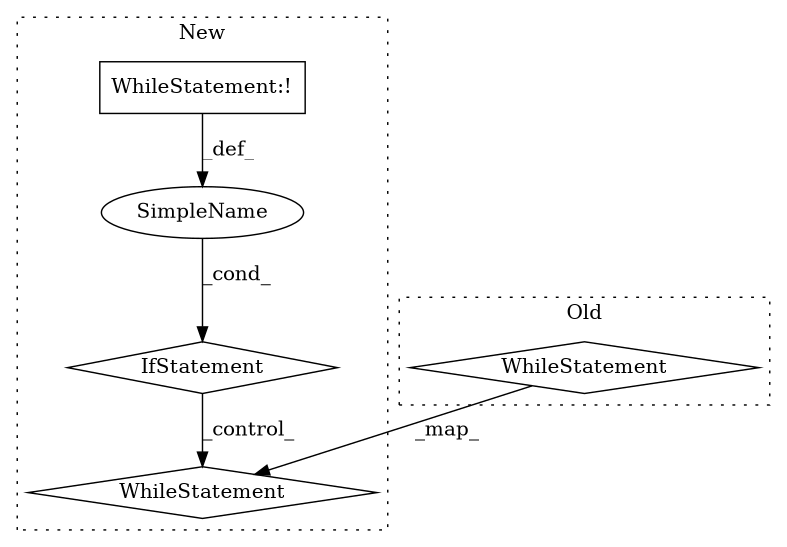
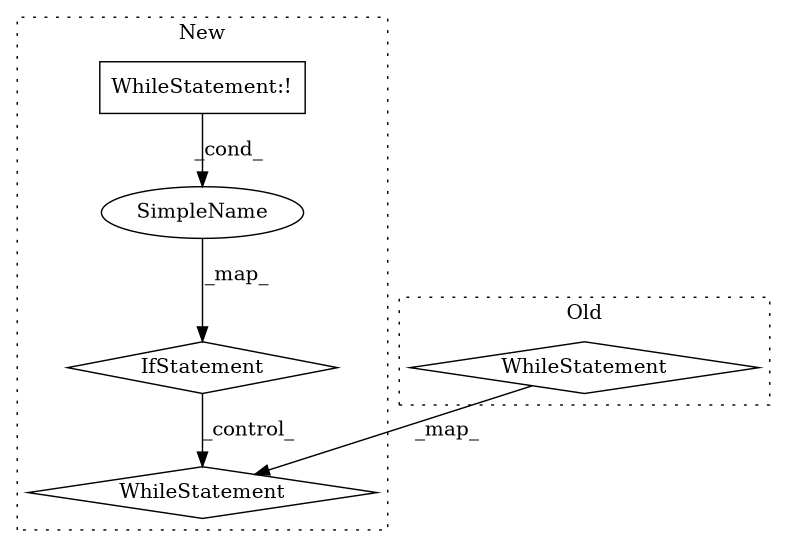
(229, 150) -> (229, 150)
(237, 275) -> (237, 275)
